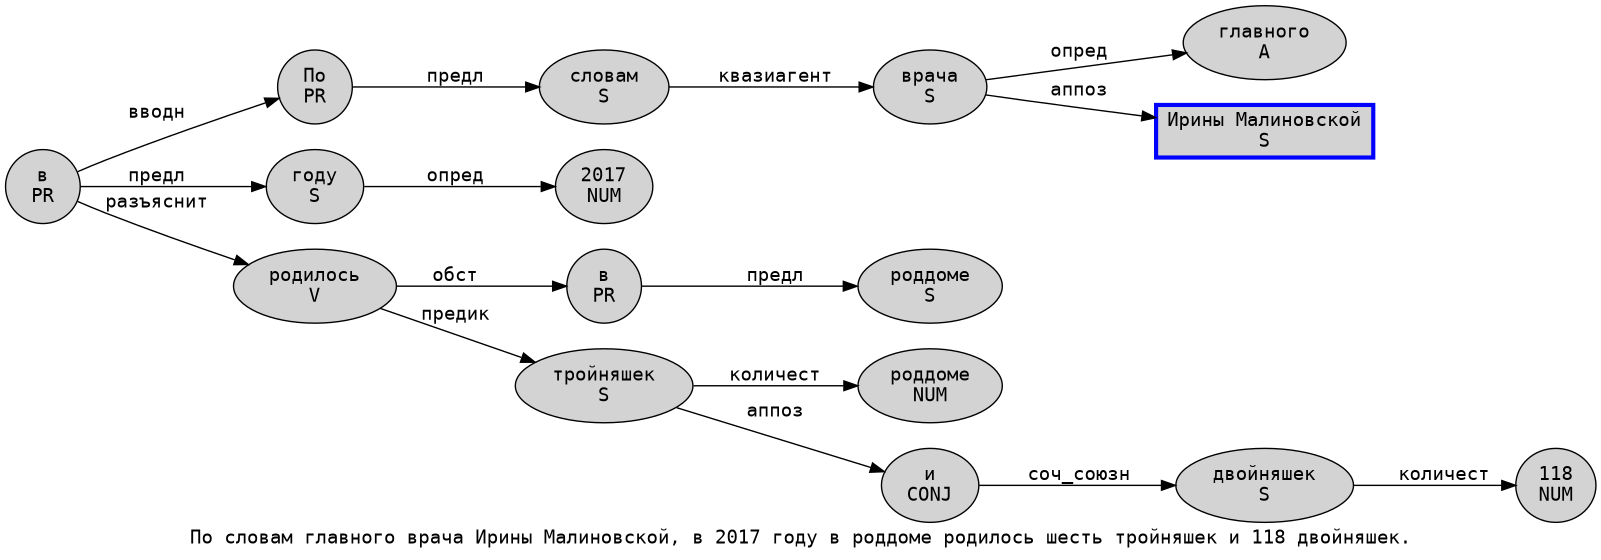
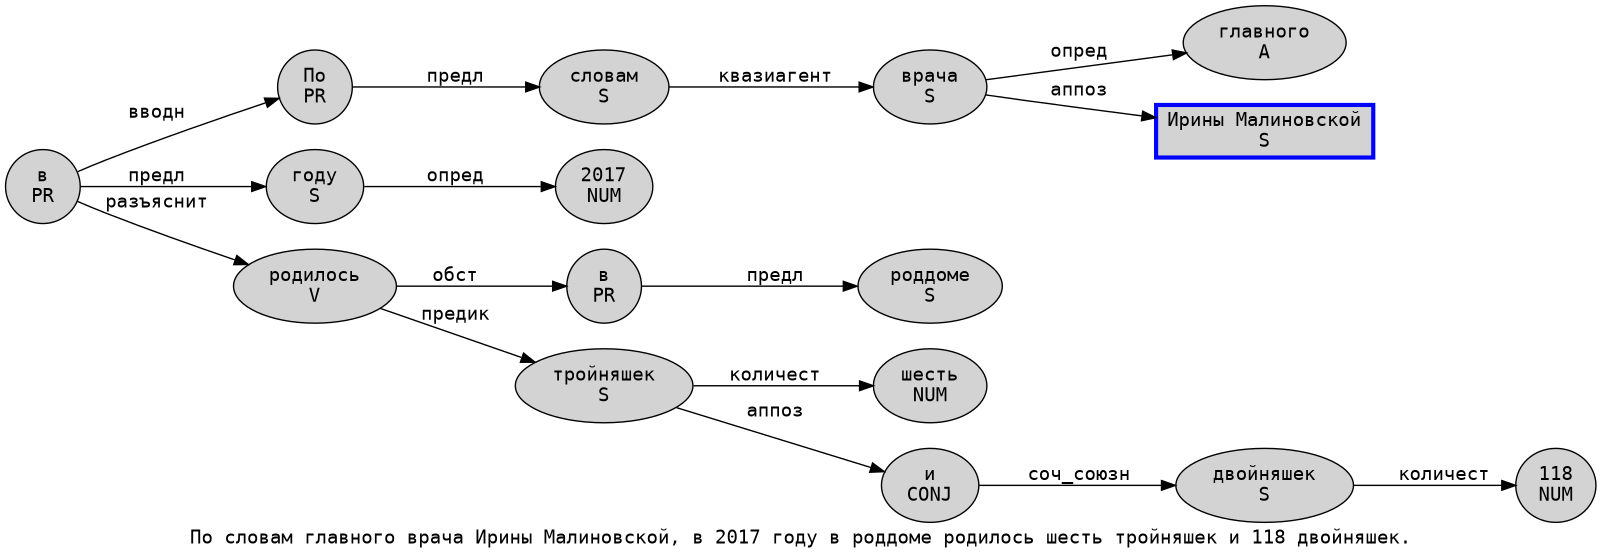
(930, 386) -> (930, 386)
